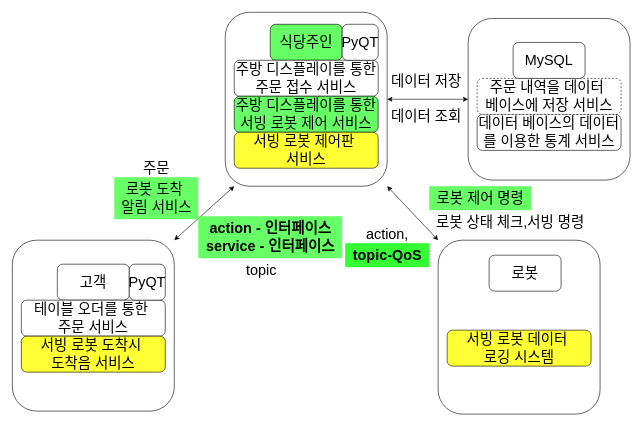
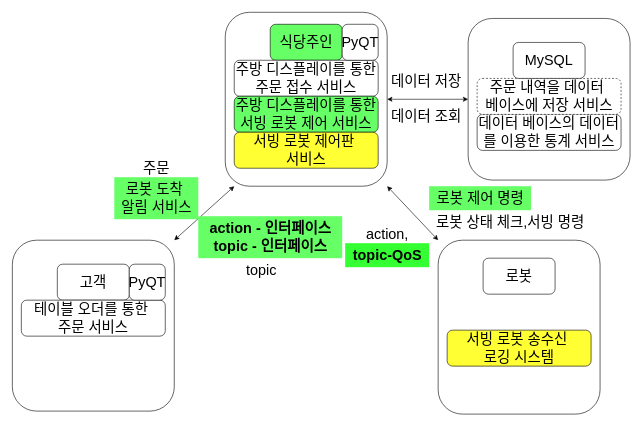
(271, 237) -> (271, 237)
(525, 273) -> (519, 276)
(519, 348) -> (519, 348)
(93, 354) -> none
